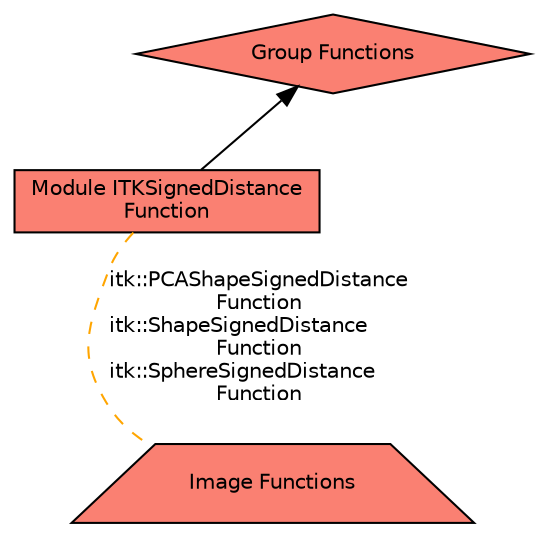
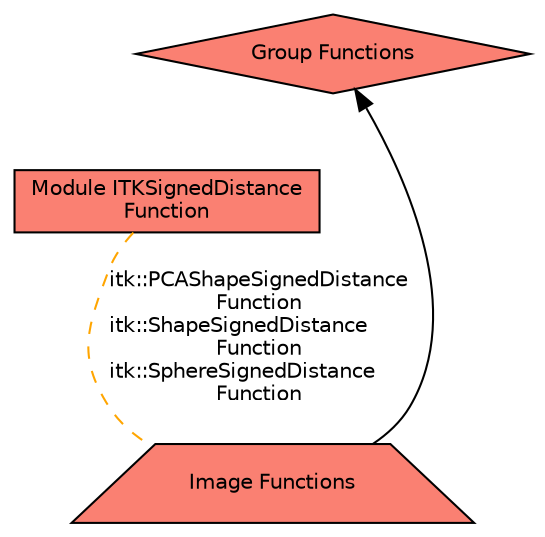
(241, 135) -> (430, 280)
